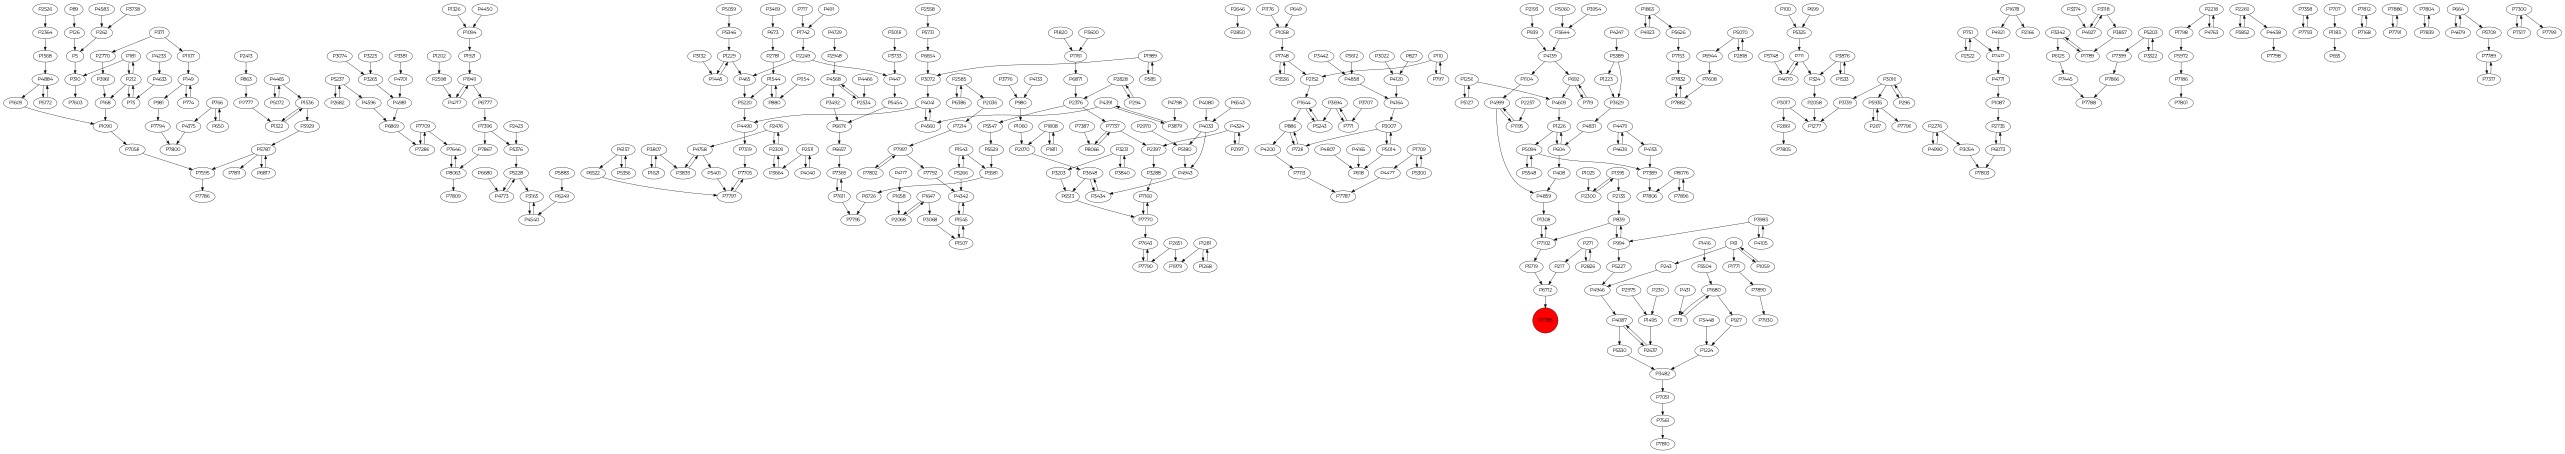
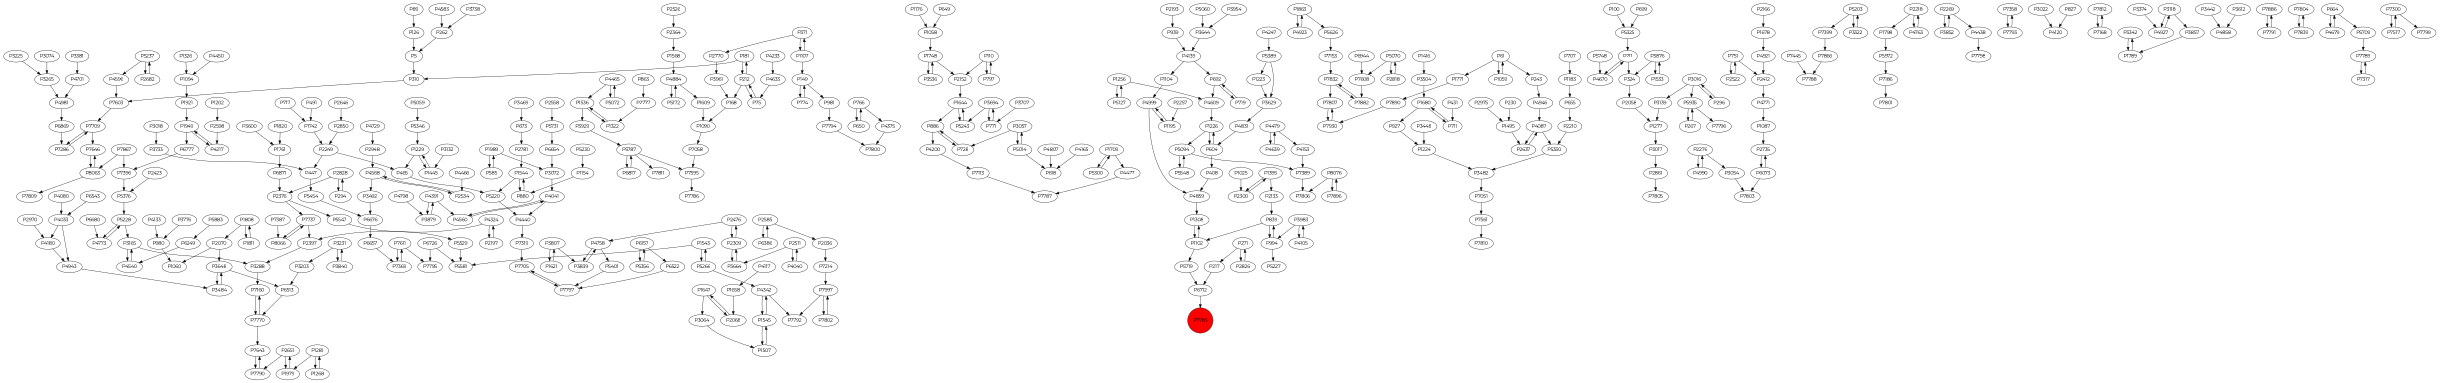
(2019, 20) -> (1763, 20)
(1726, 44) -> (1379, 67)
none -> (804, 46)
(246, 56) -> none
(2058, 56) -> none
none -> (1330, 103)
(1396, 103) -> none
none -> (106, 114)
(379, 114) -> (116, 90)
(1798, 114) -> (1656, 137)
(745, 126) -> (523, 220)
(1389, 126) -> (1020, 126)
none -> (1570, 126)
none -> (334, 137)
(485, 137) -> (124, 160)
(1021, 137) -> (198, 254)
none -> (583, 150)
(1185, 150) -> (48, 243)
(942, 182) -> (778, 304)
(932, 185) -> (444, 254)
(1098, 197) -> (219, 290)
(930, 220) -> (702, 320)
(1544, 243) -> (1197, 243)
none -> (188, 256)
(1609, 277) -> none
none -> (290, 364)
